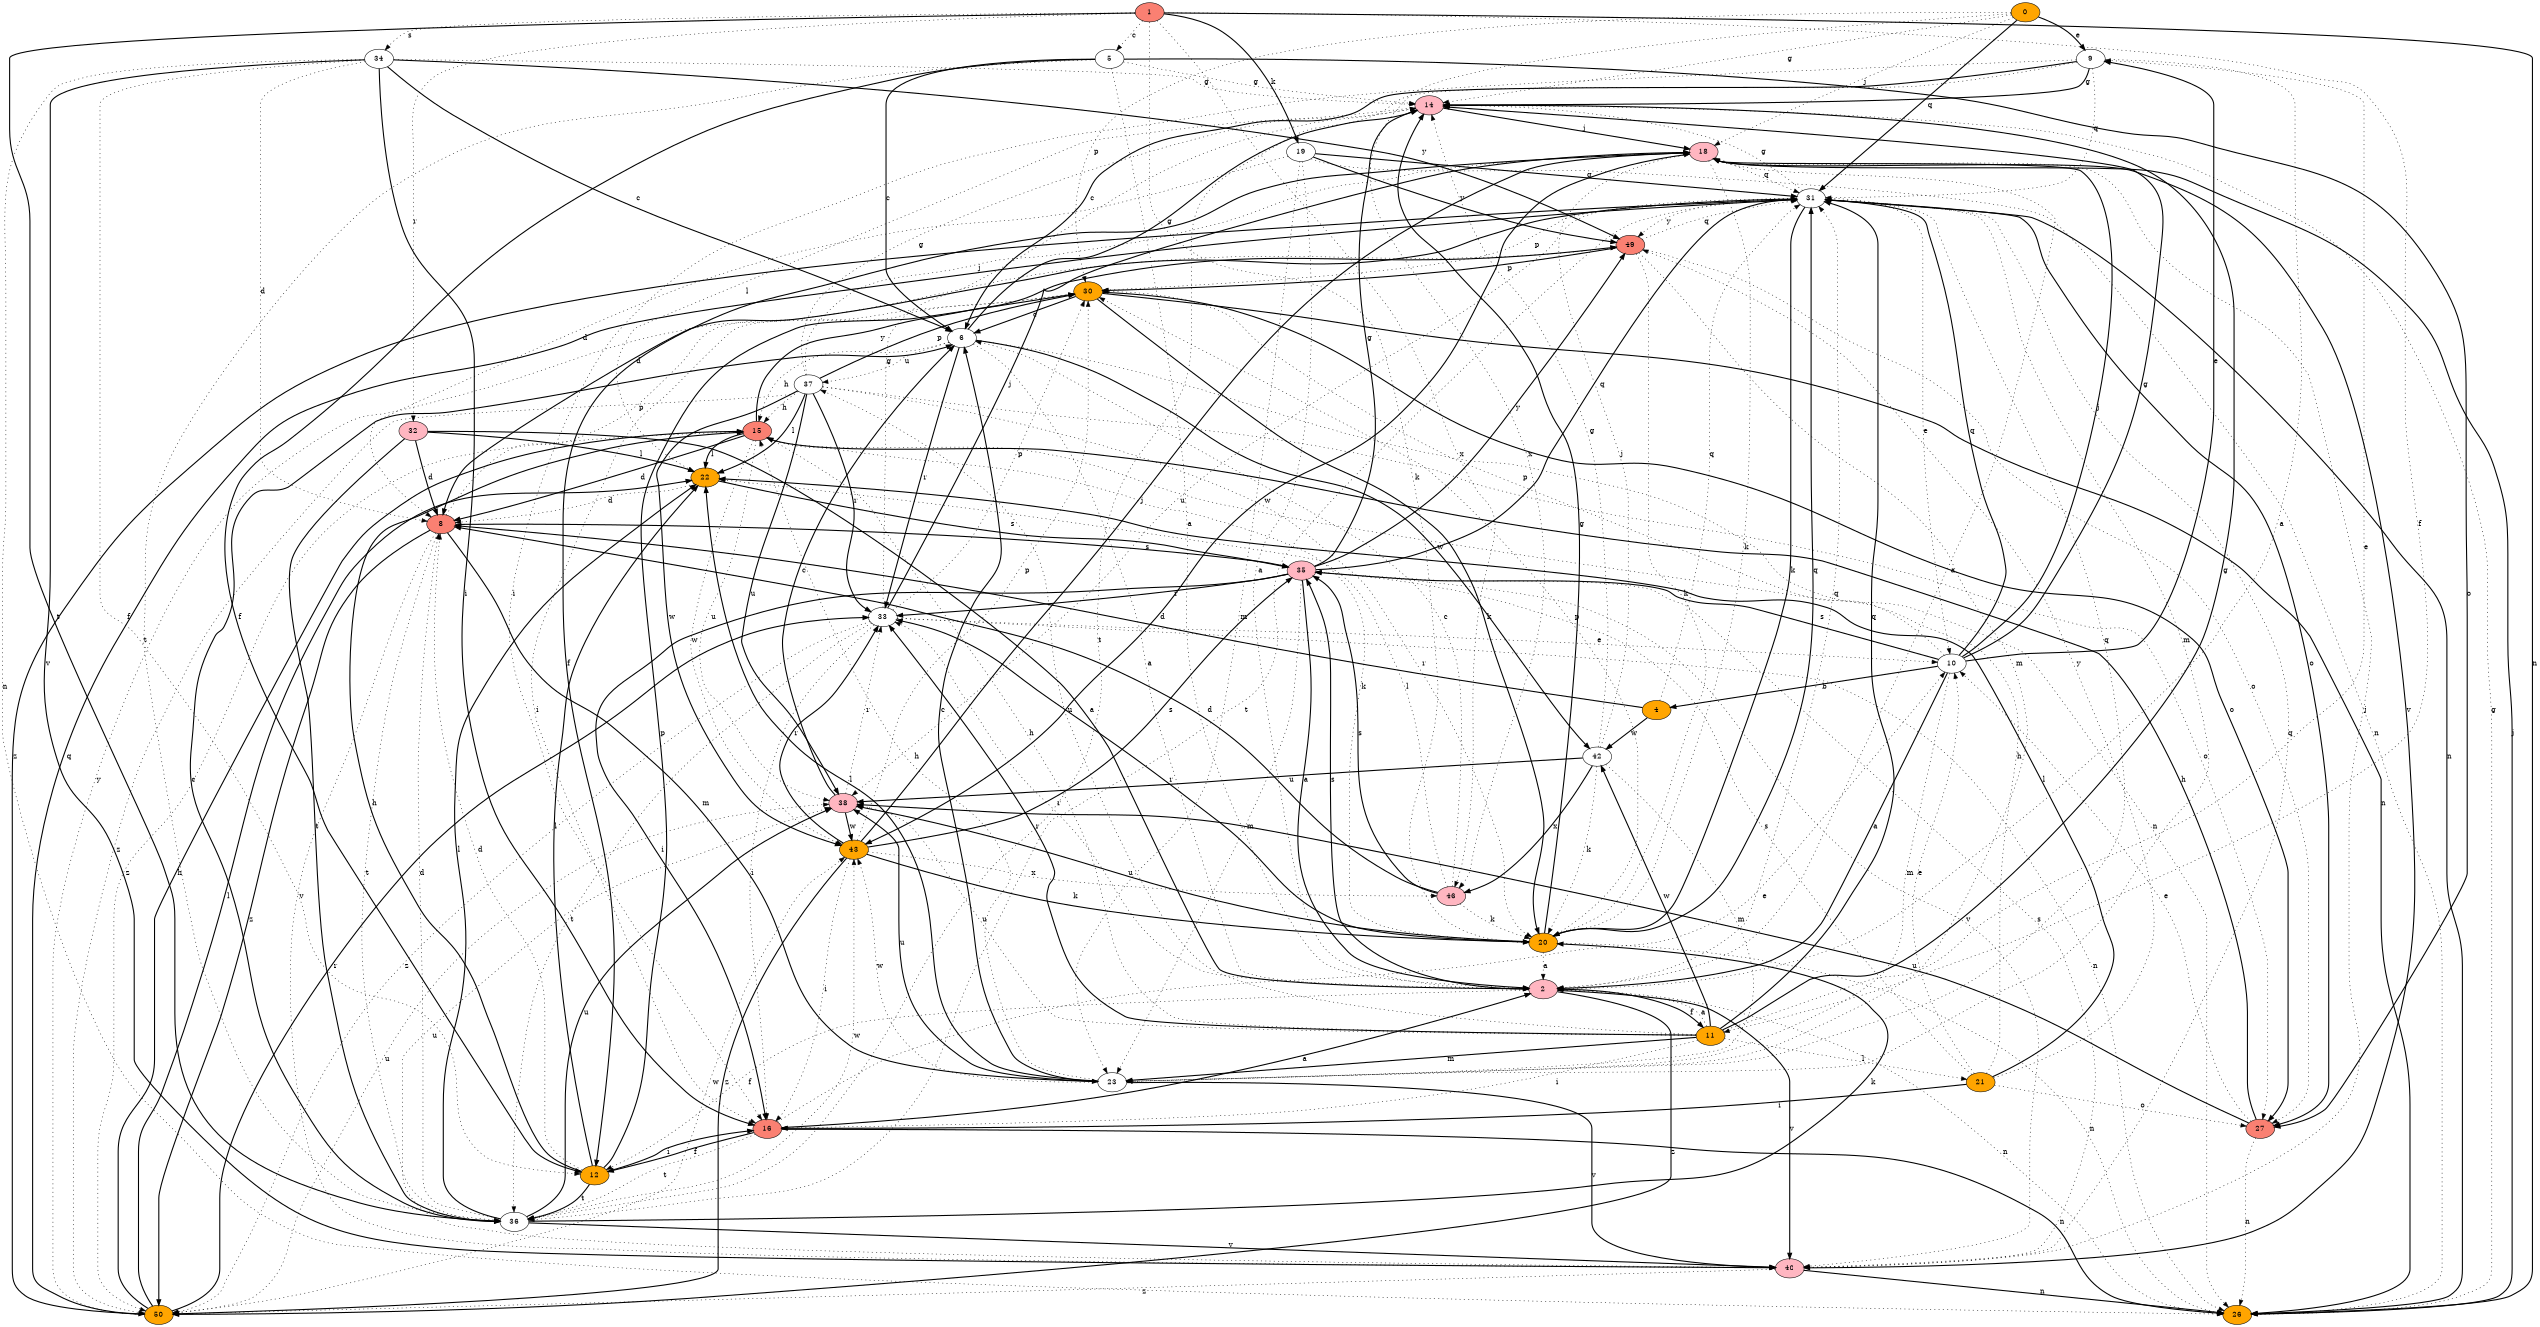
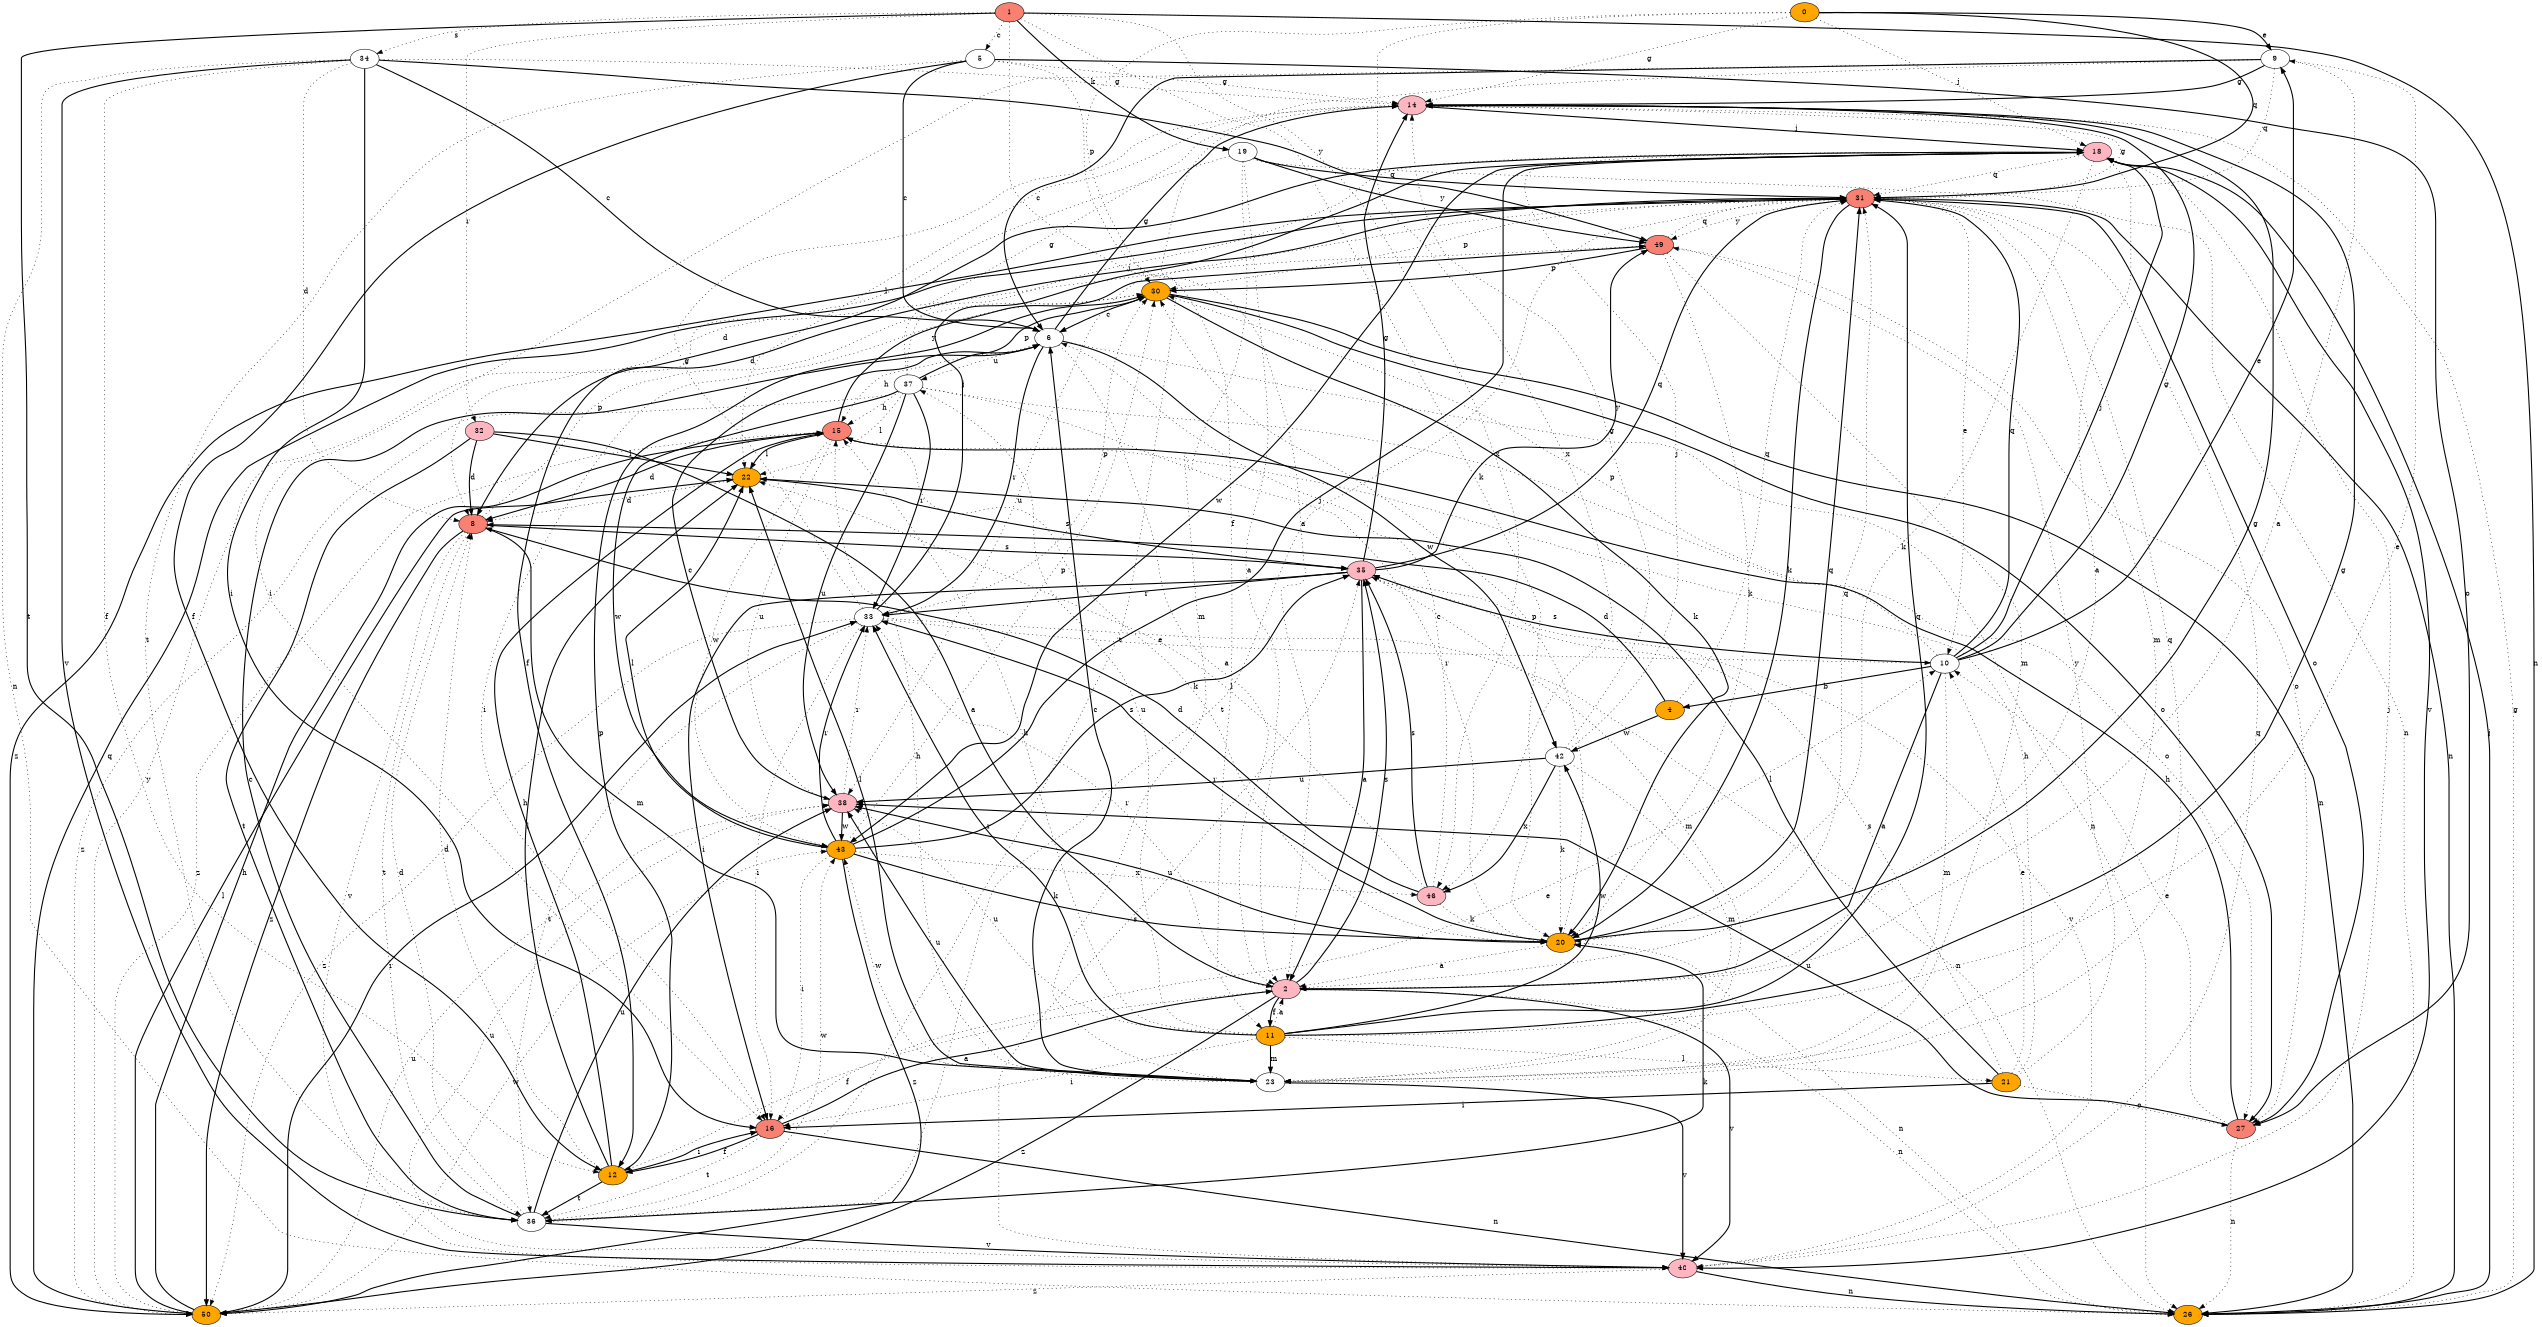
(1811, 198) -> (1860, 198)
(772, 445) -> (843, 448)
(456, 845) -> (637, 704)
